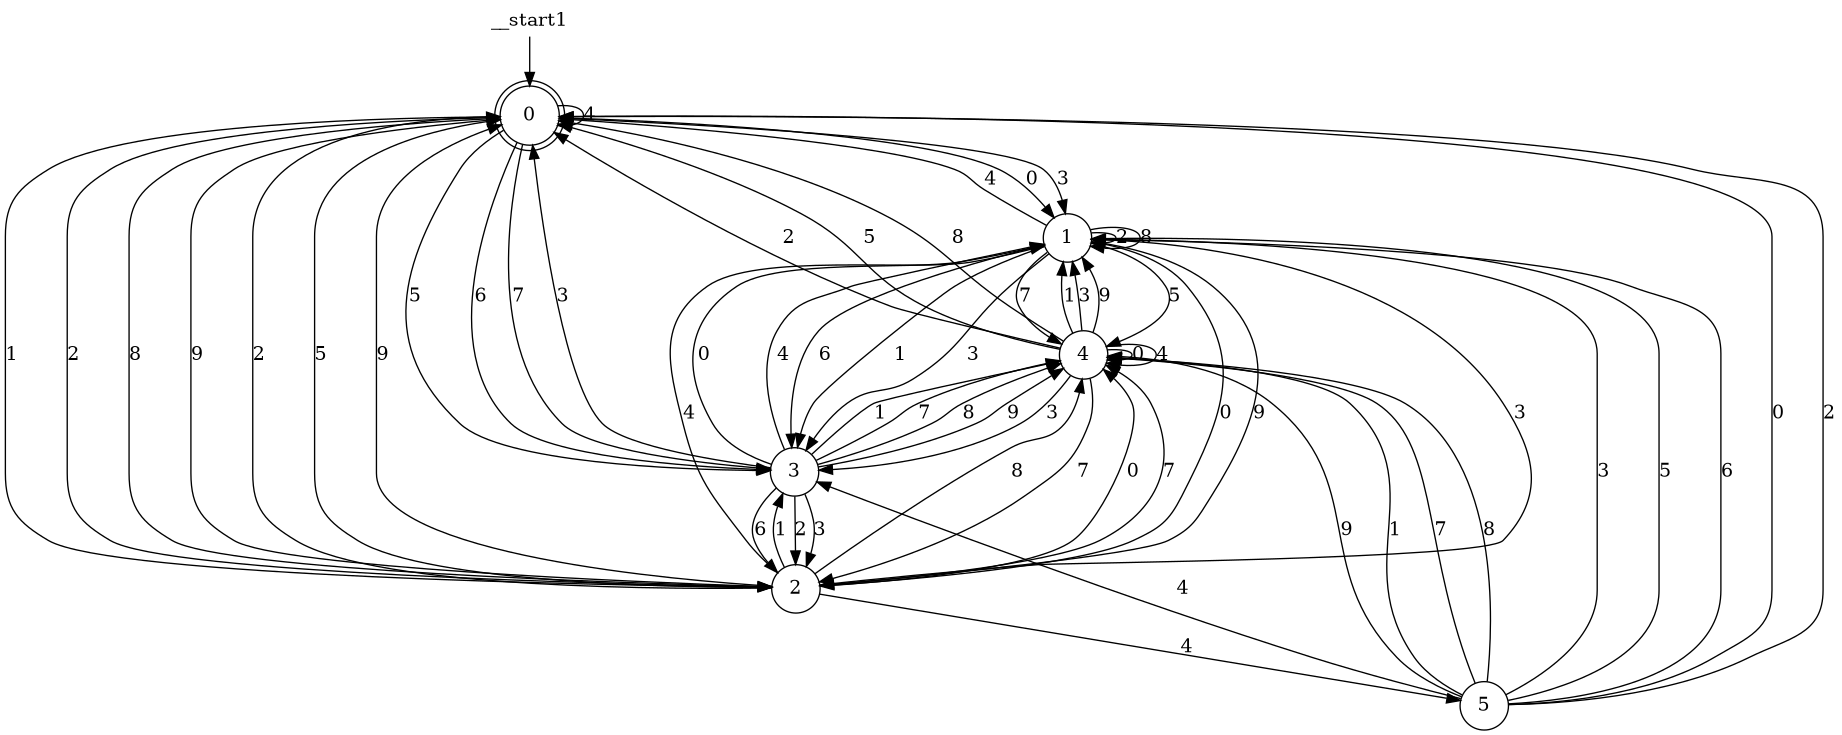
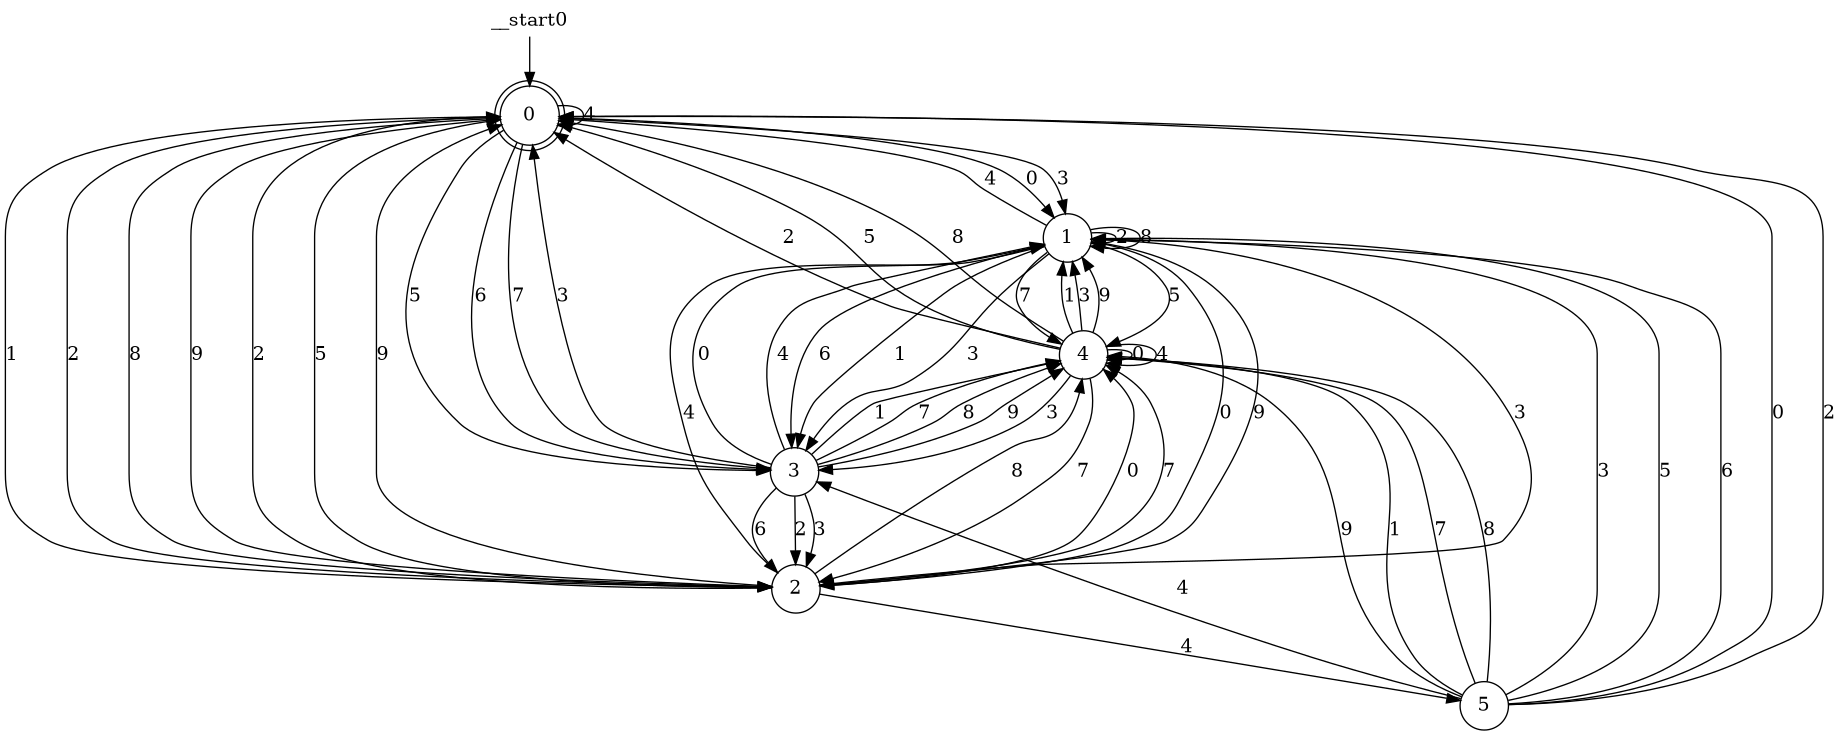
(530, 21) -> (530, 21)
(774, 537) -> none
